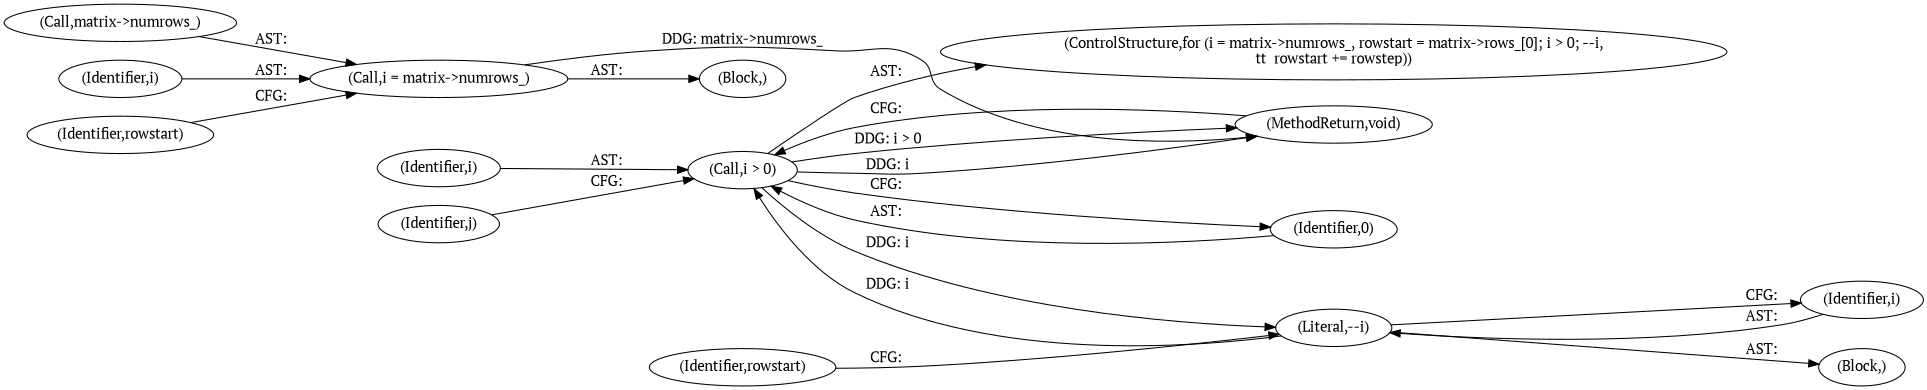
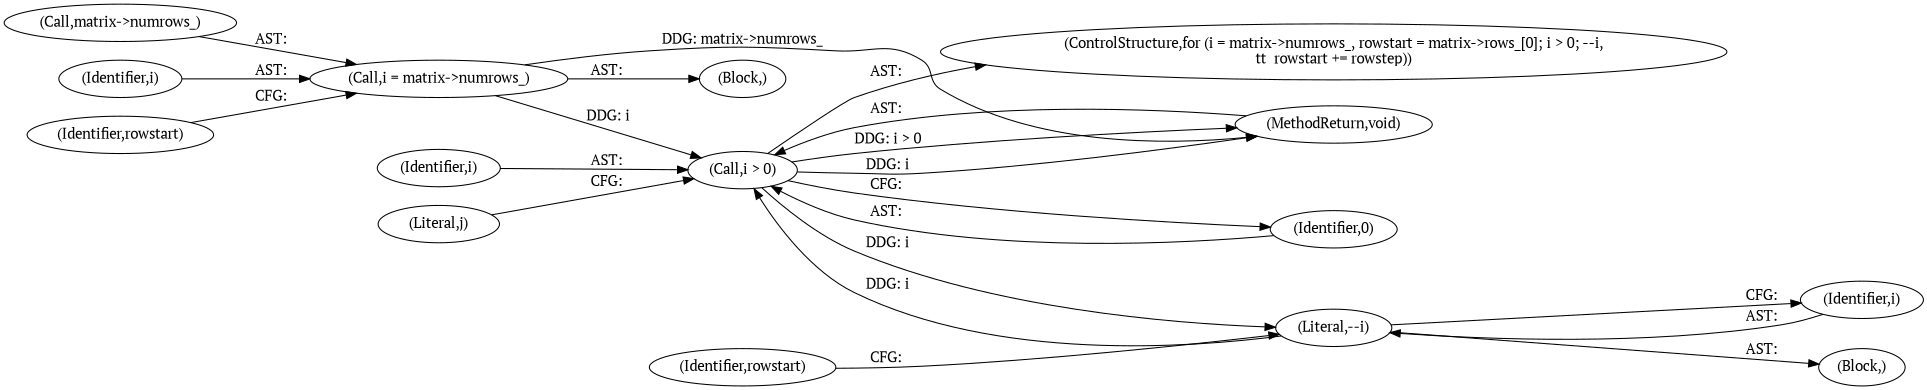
(888, 109) -> (888, 109)
none -> (593, 125)
(439, 224) -> (439, 224)
